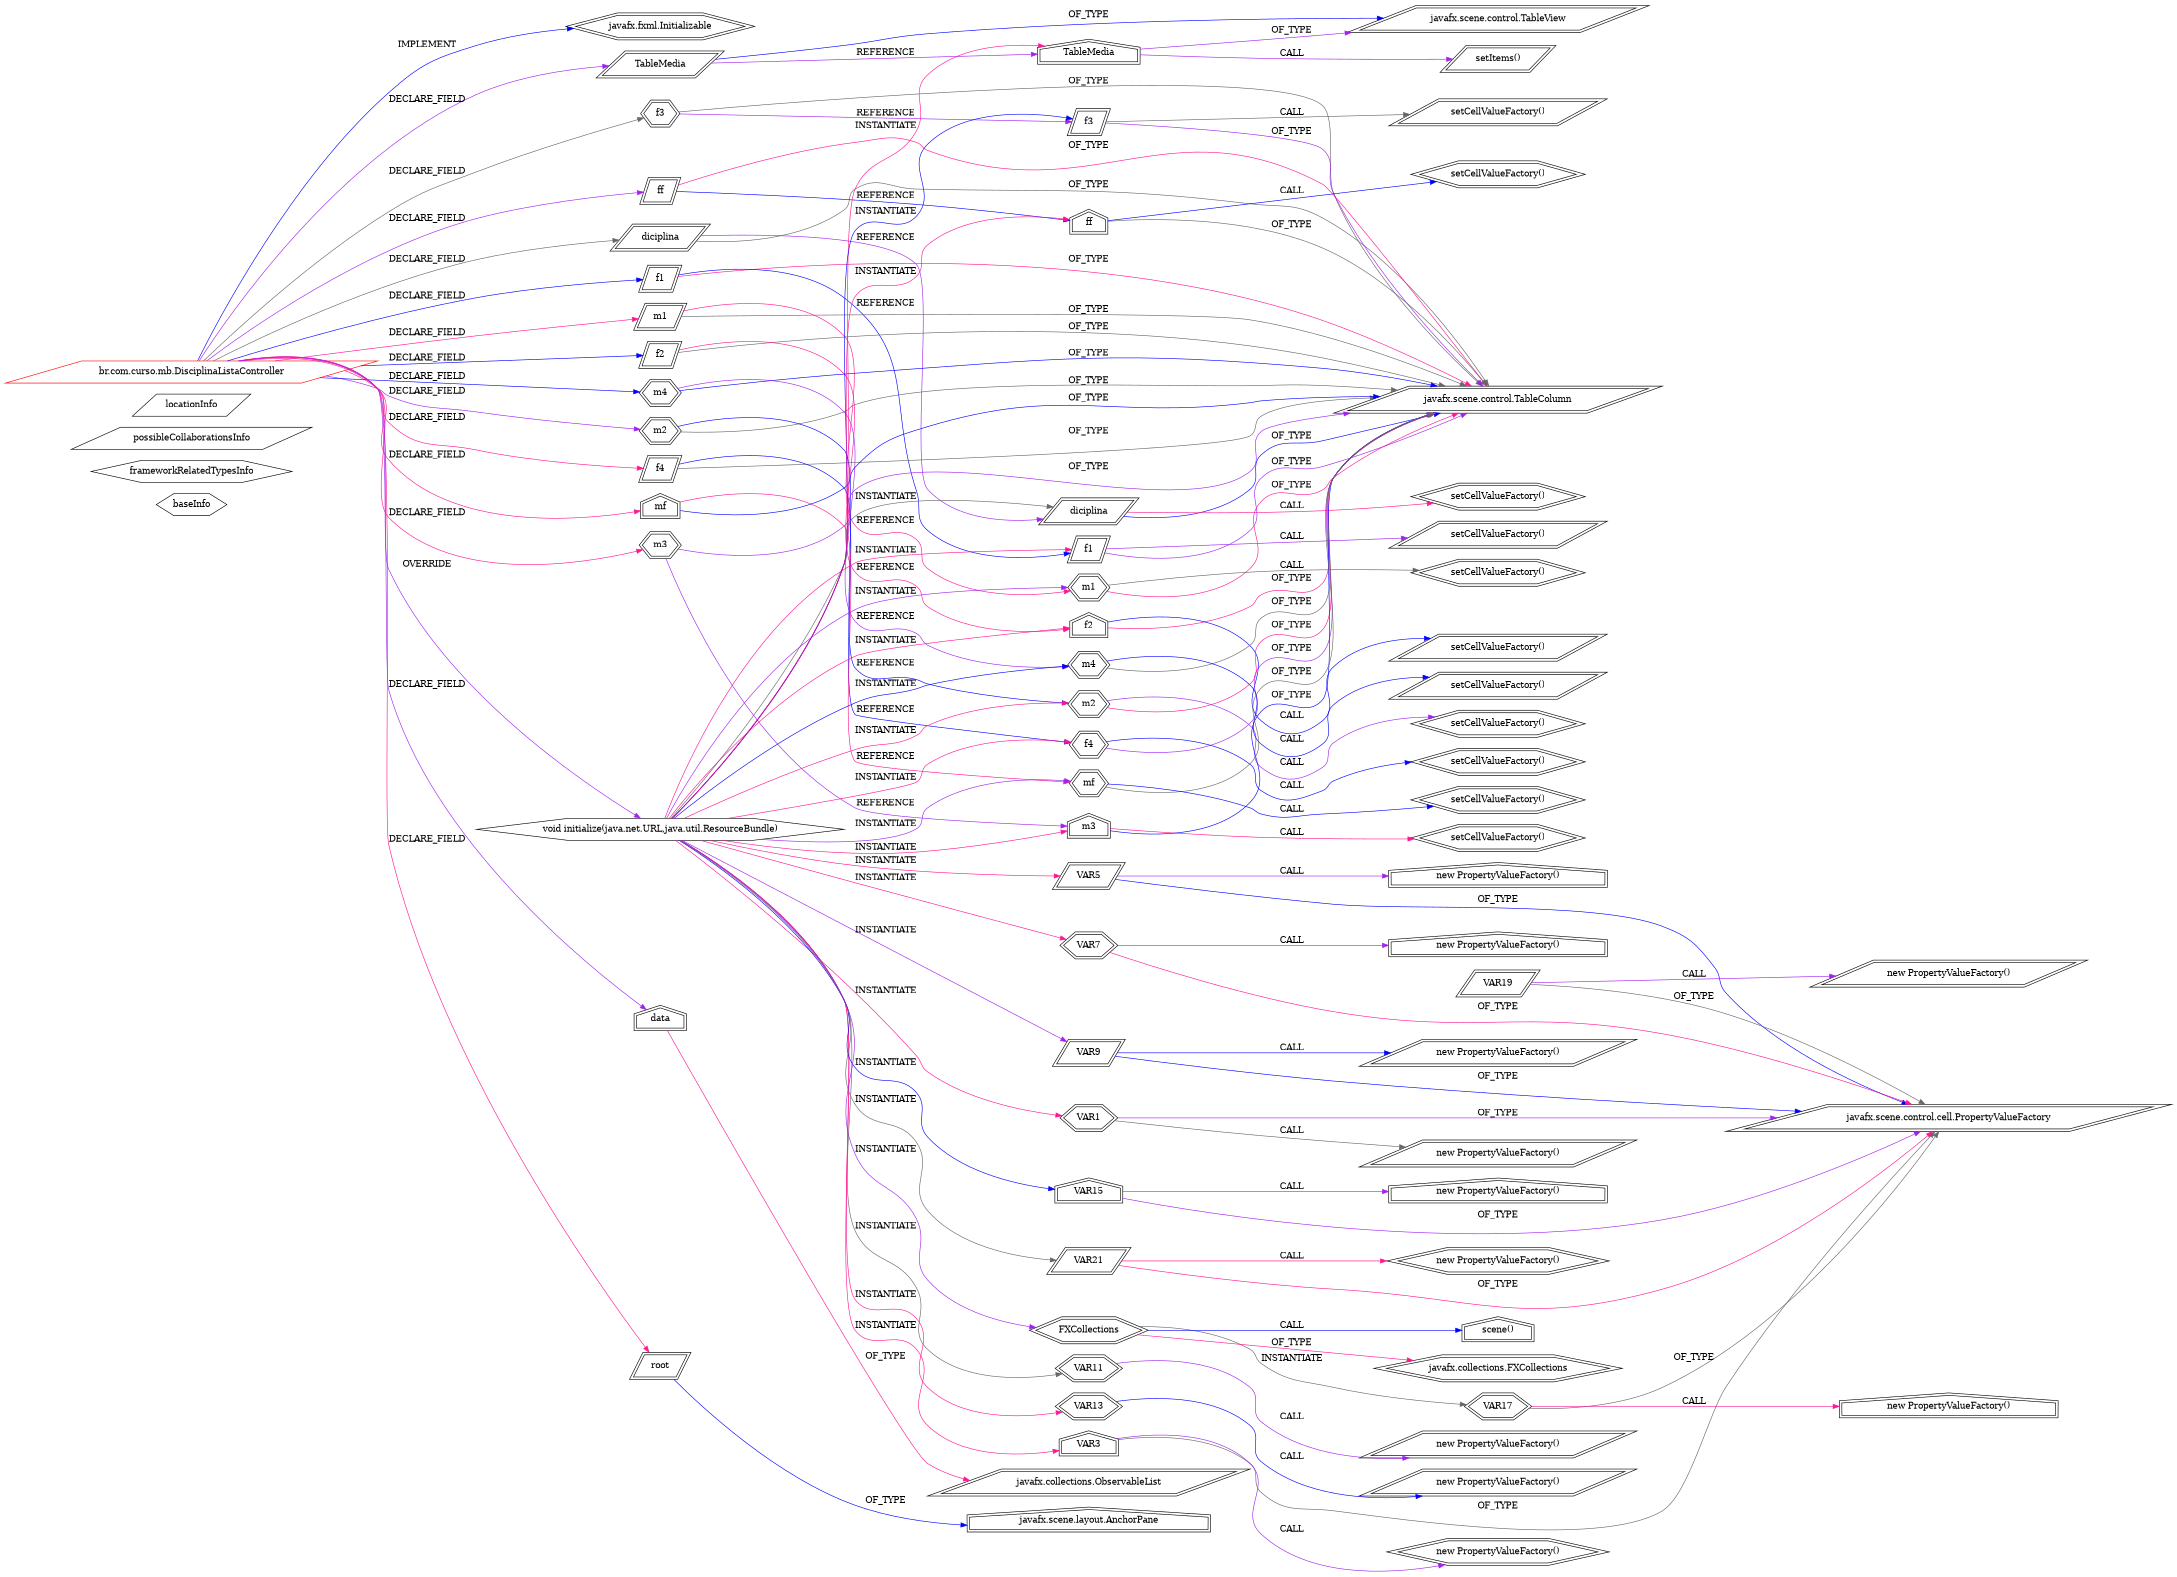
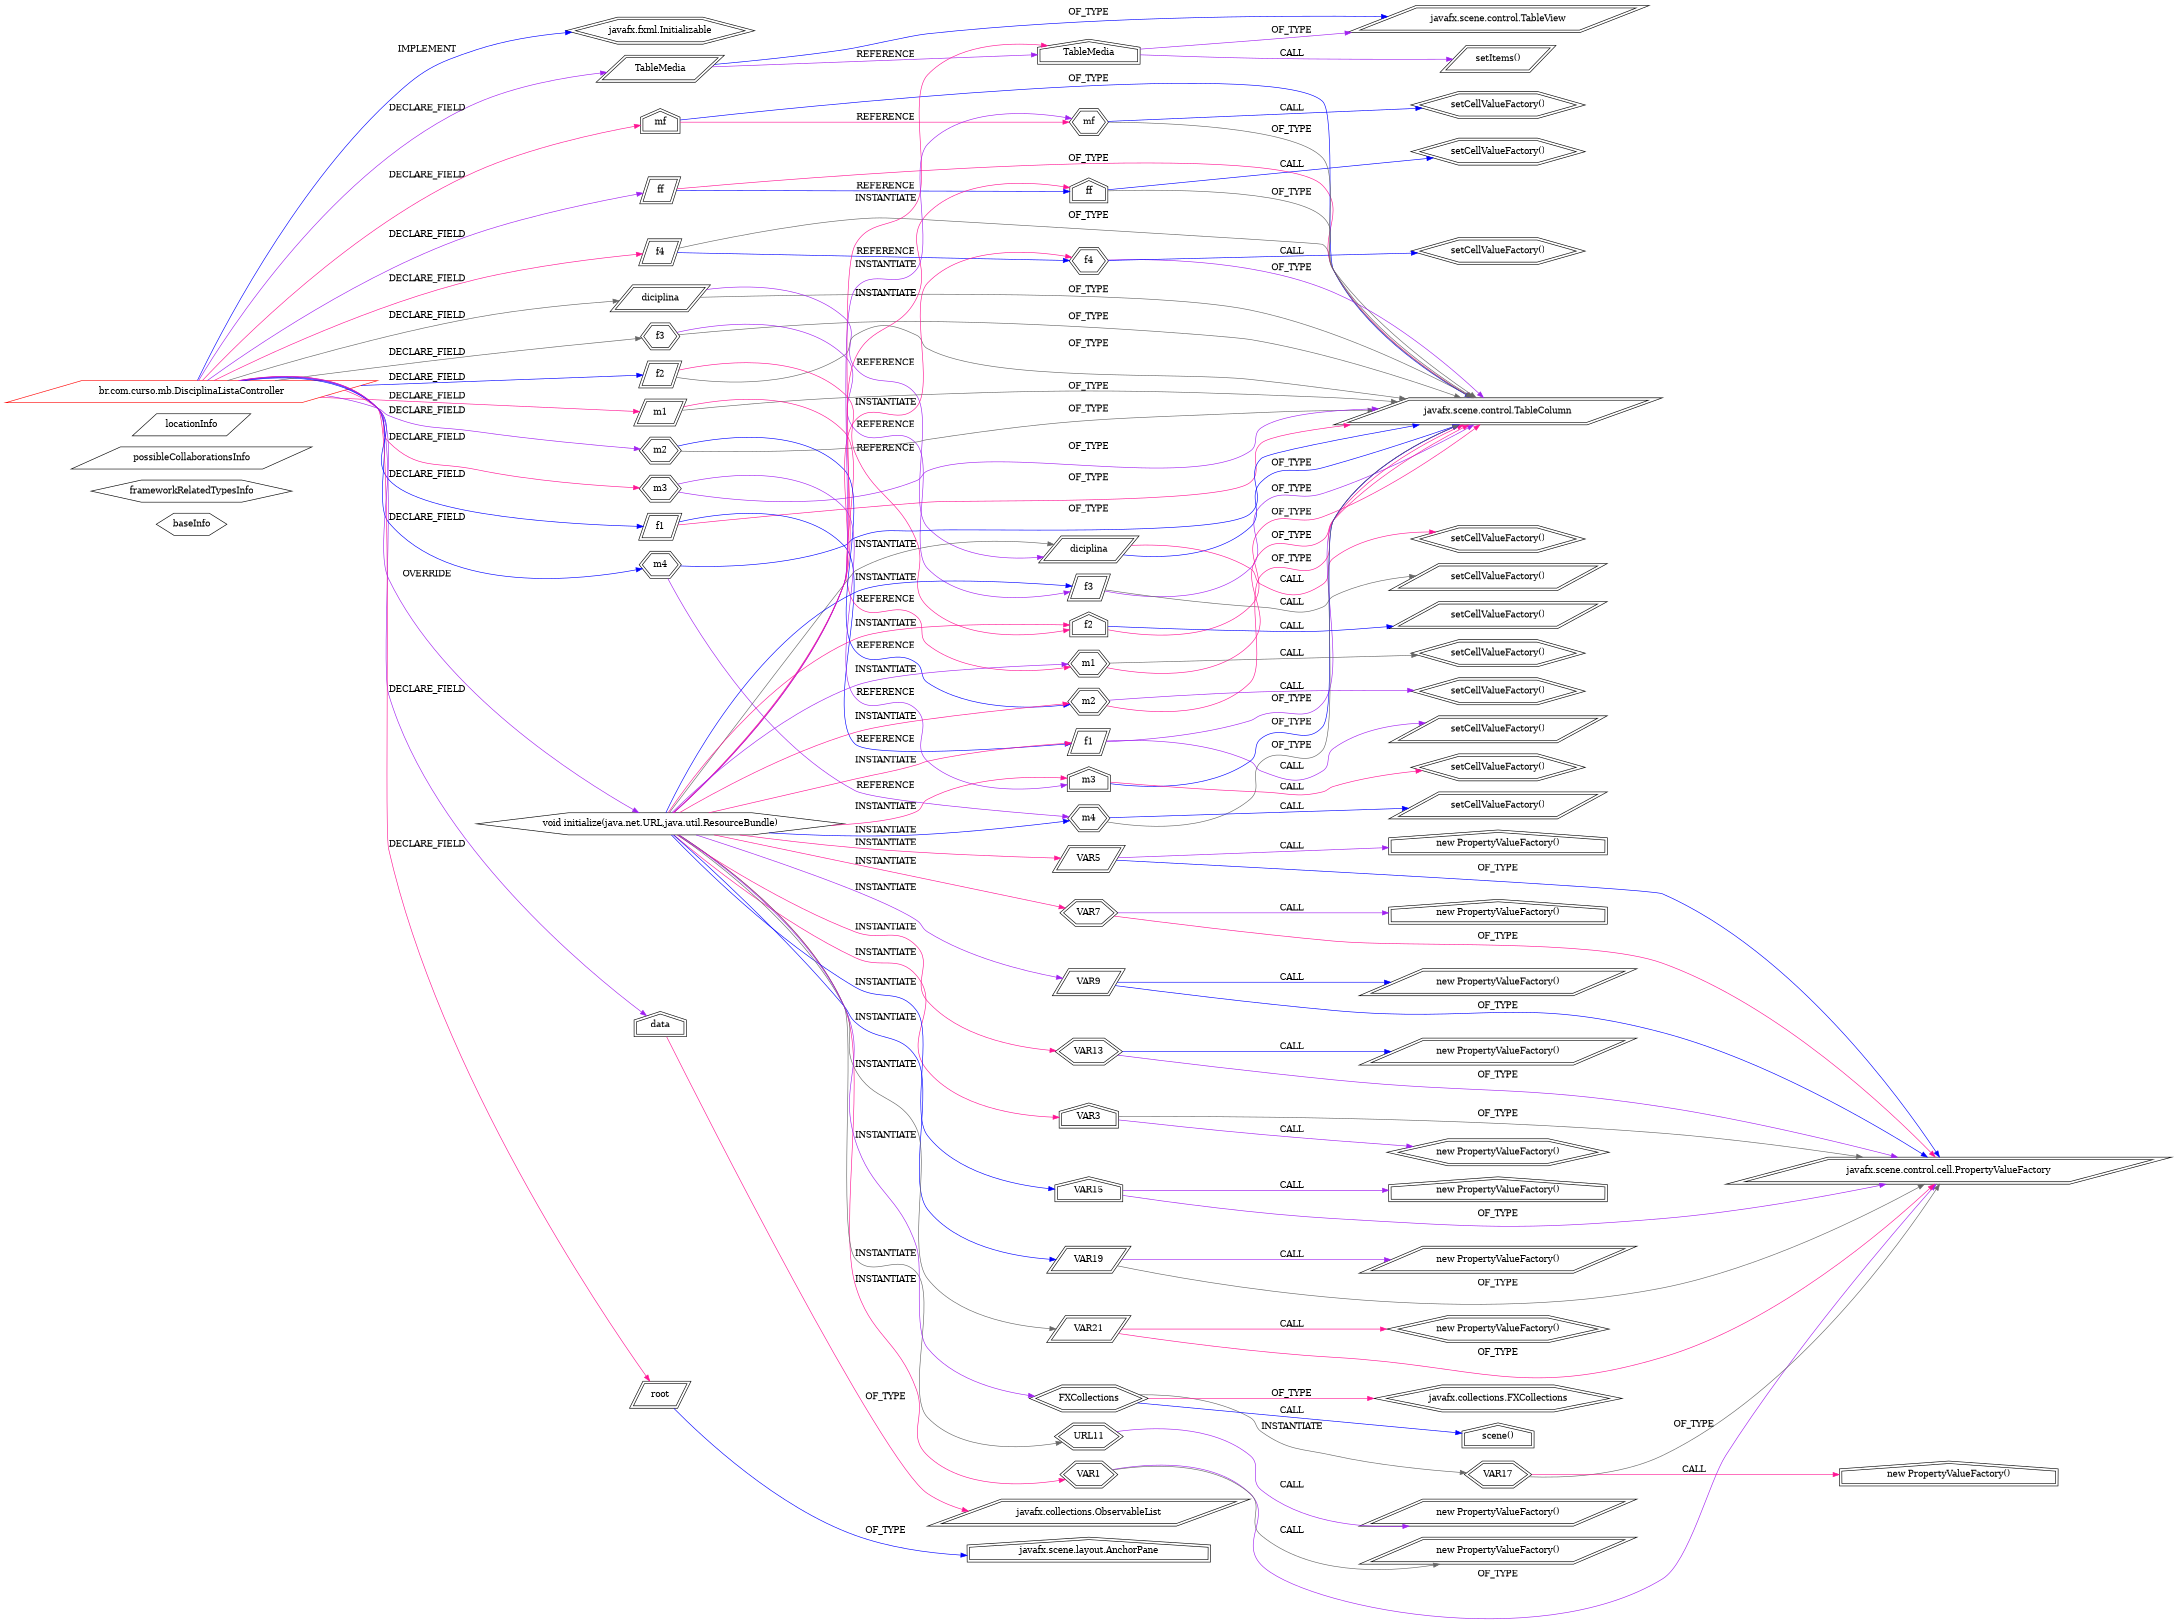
none -> (901, 1043)
none -> (1507, 1091)
(1089, 1368) -> (1089, 1436)
